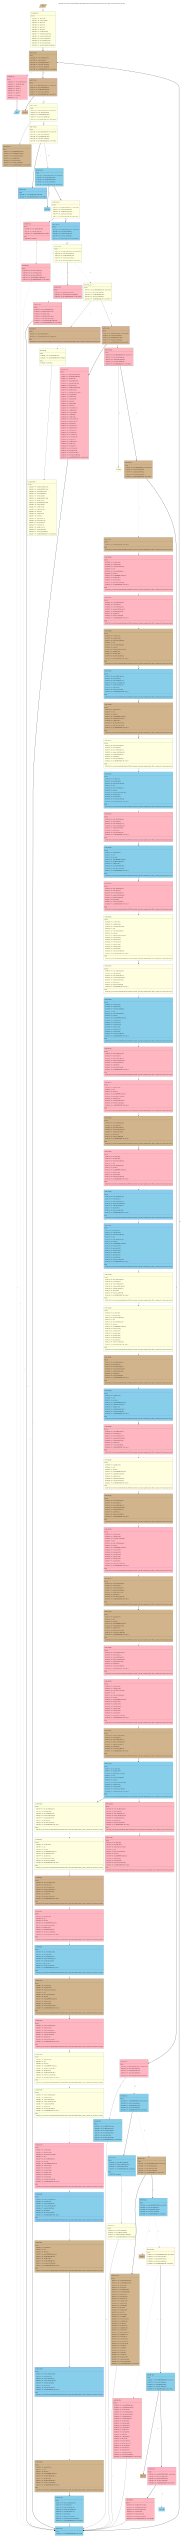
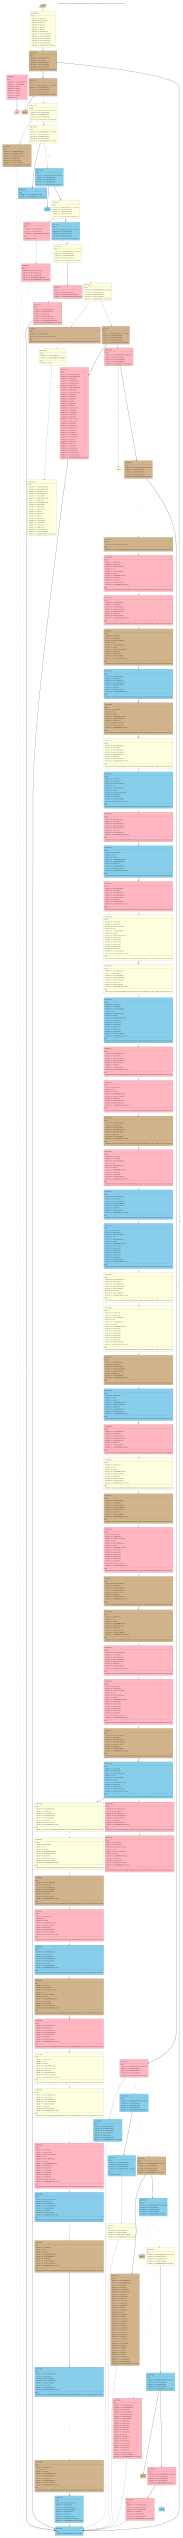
(17, 112) -> (17, 112)
